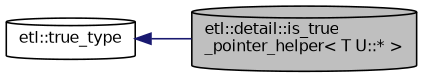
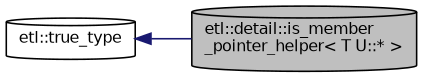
(304, 39) -> (304, 39)
